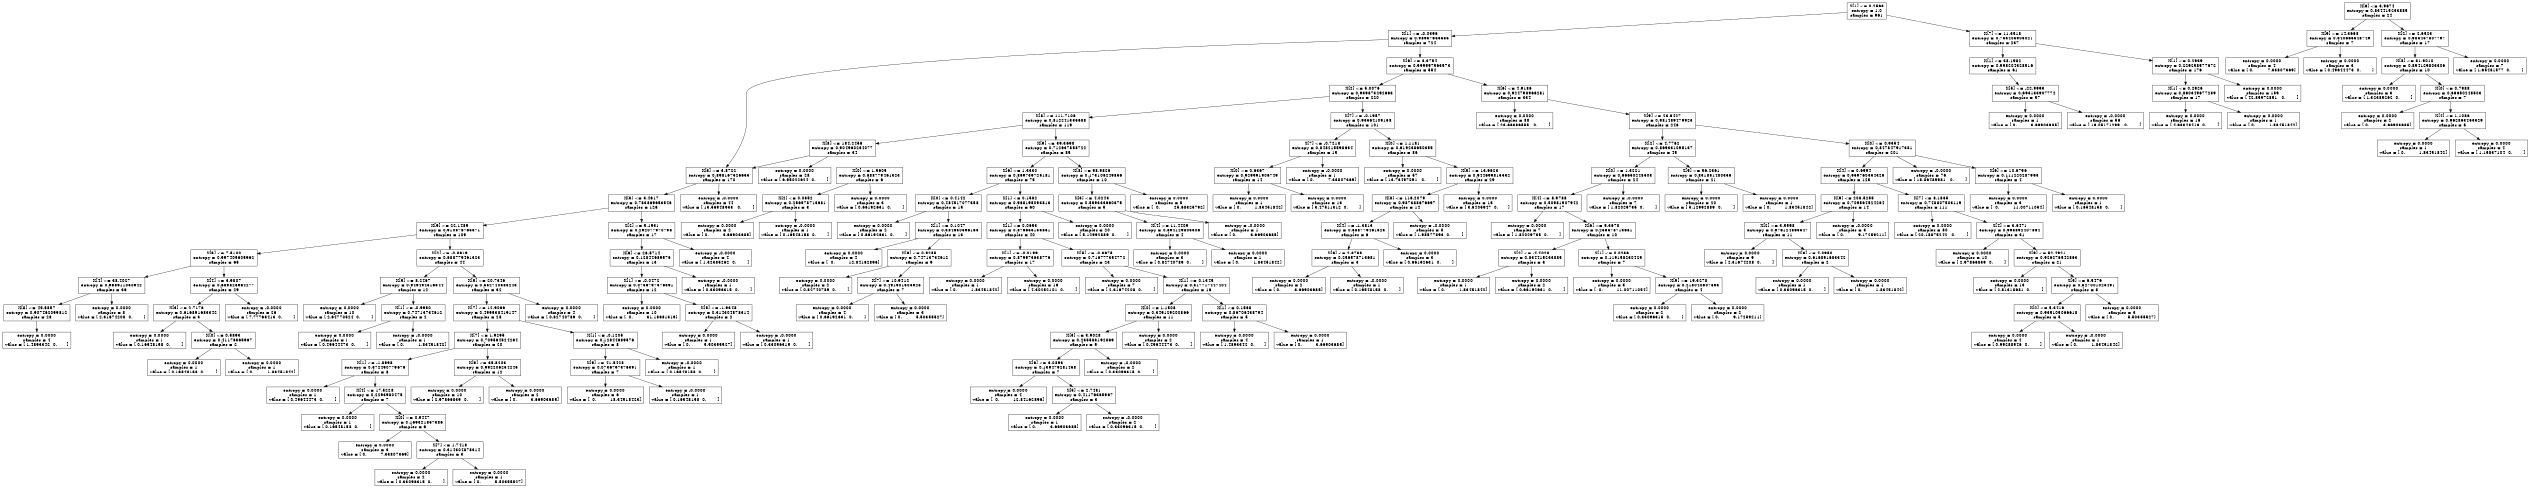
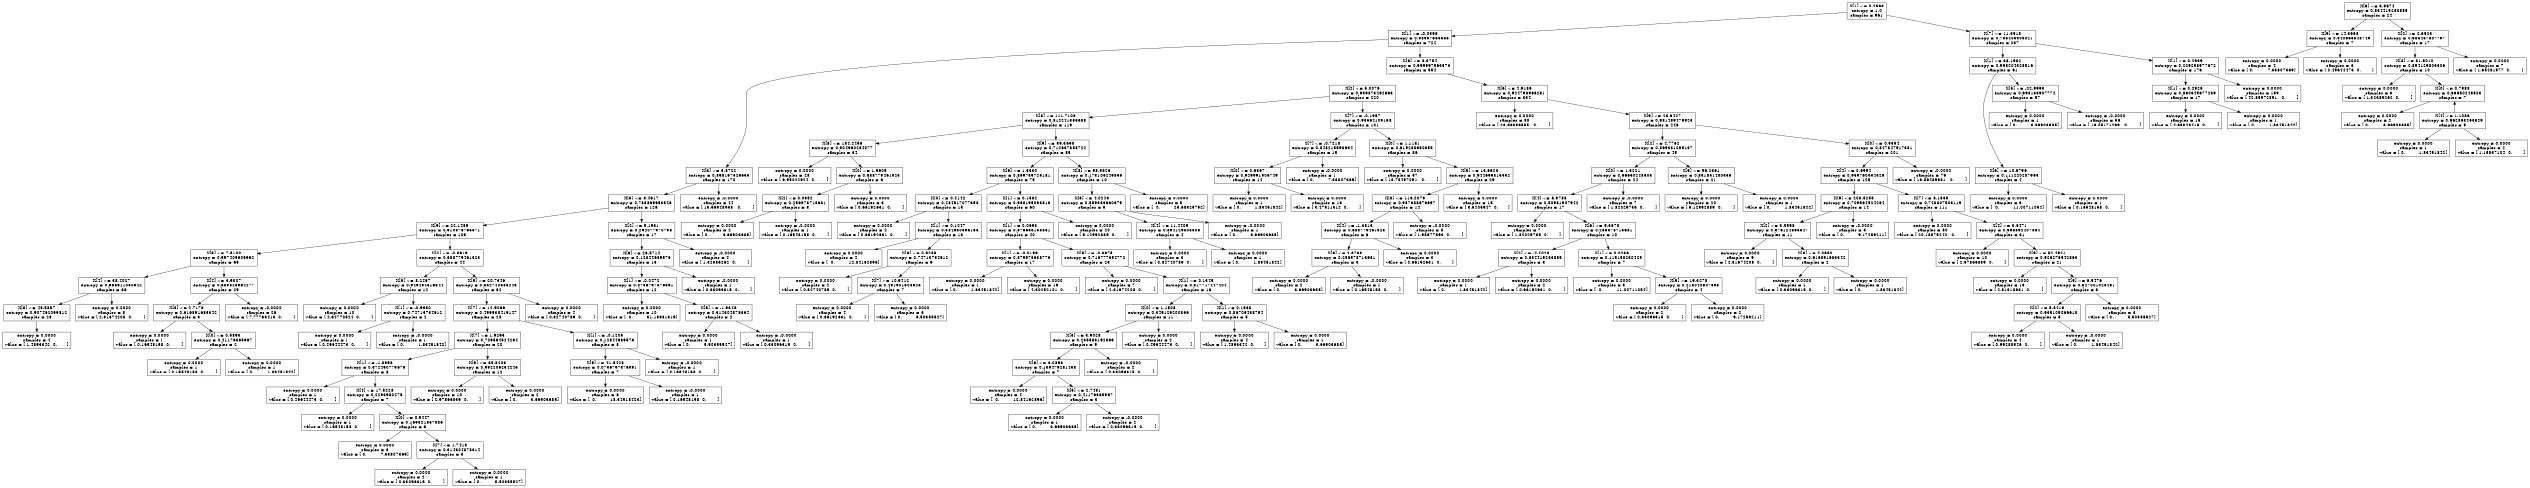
(1393, 79) -> none
(2451, 105) -> (2455, 109)
(1944, 161) -> (1984, 120)
(782, 162) -> (855, 161)
(719, 313) -> (719, 313)
